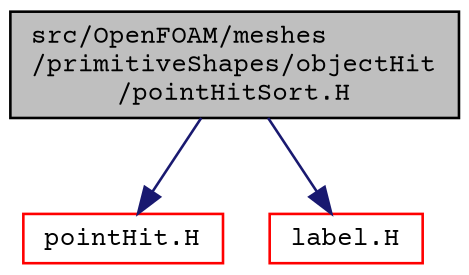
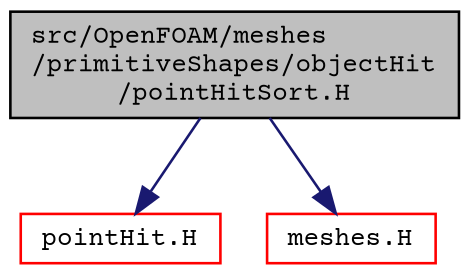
(346, 239) -> (351, 239)
